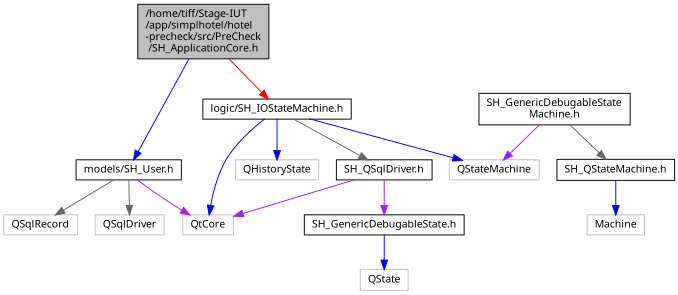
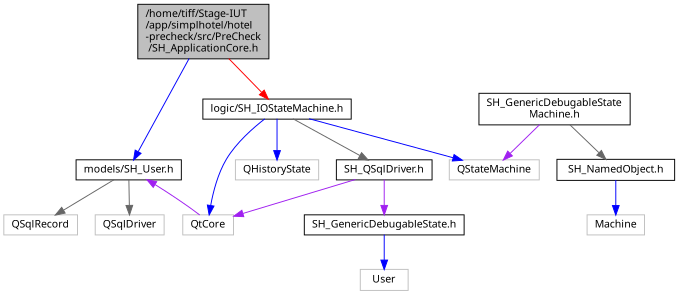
(616, 170) -> (616, 170)
(159, 195) -> (178, 199)
(384, 280) -> (384, 280)
